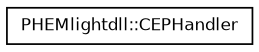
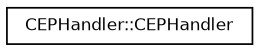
(130, 26) -> (130, 26)
